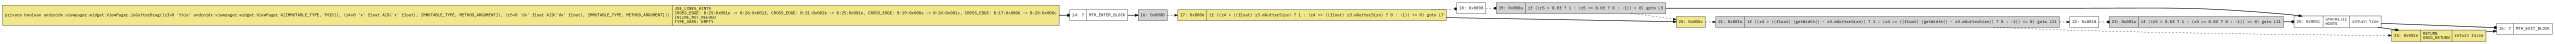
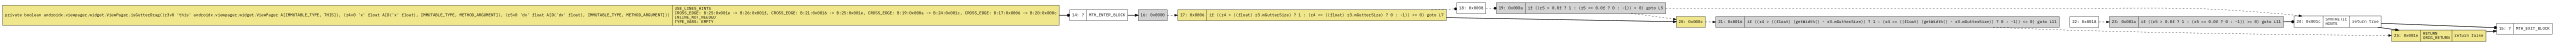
(1982, 8) -> (1982, 8)
(2063, 22) -> none
(2103, 22) -> (2103, 22)
